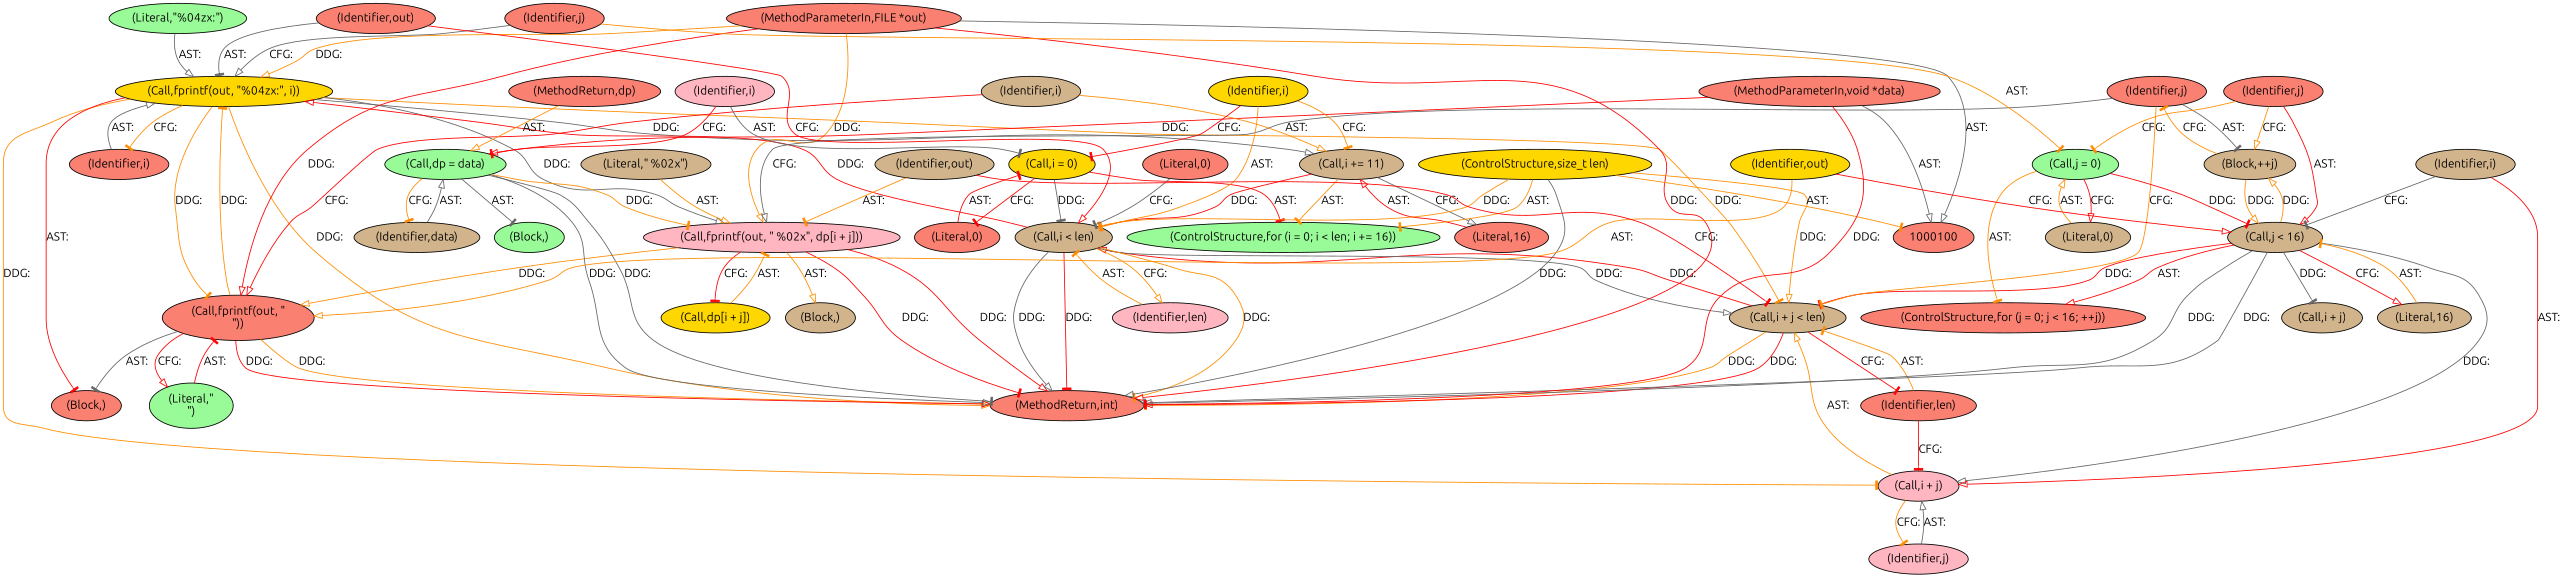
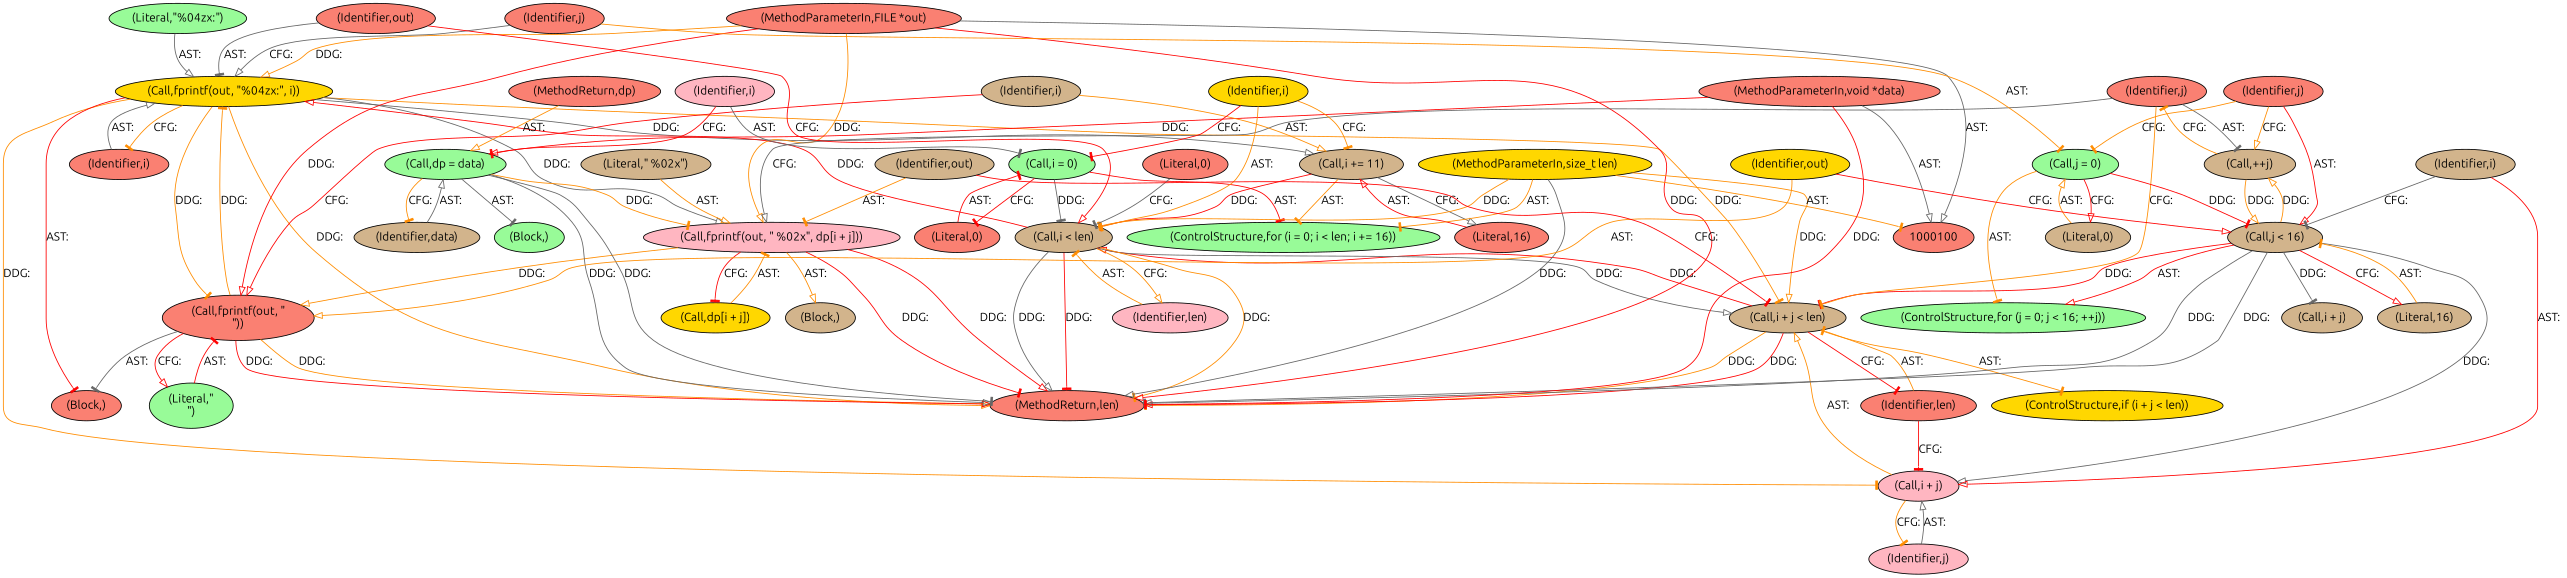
(1052, 164) -> (1052, 164)
(1535, 164) -> (1535, 164)
(2250, 164) -> (2250, 164)
(2003, 318) -> (2003, 318)
(1067, 406) -> (1067, 406)
none -> (2107, 406)
